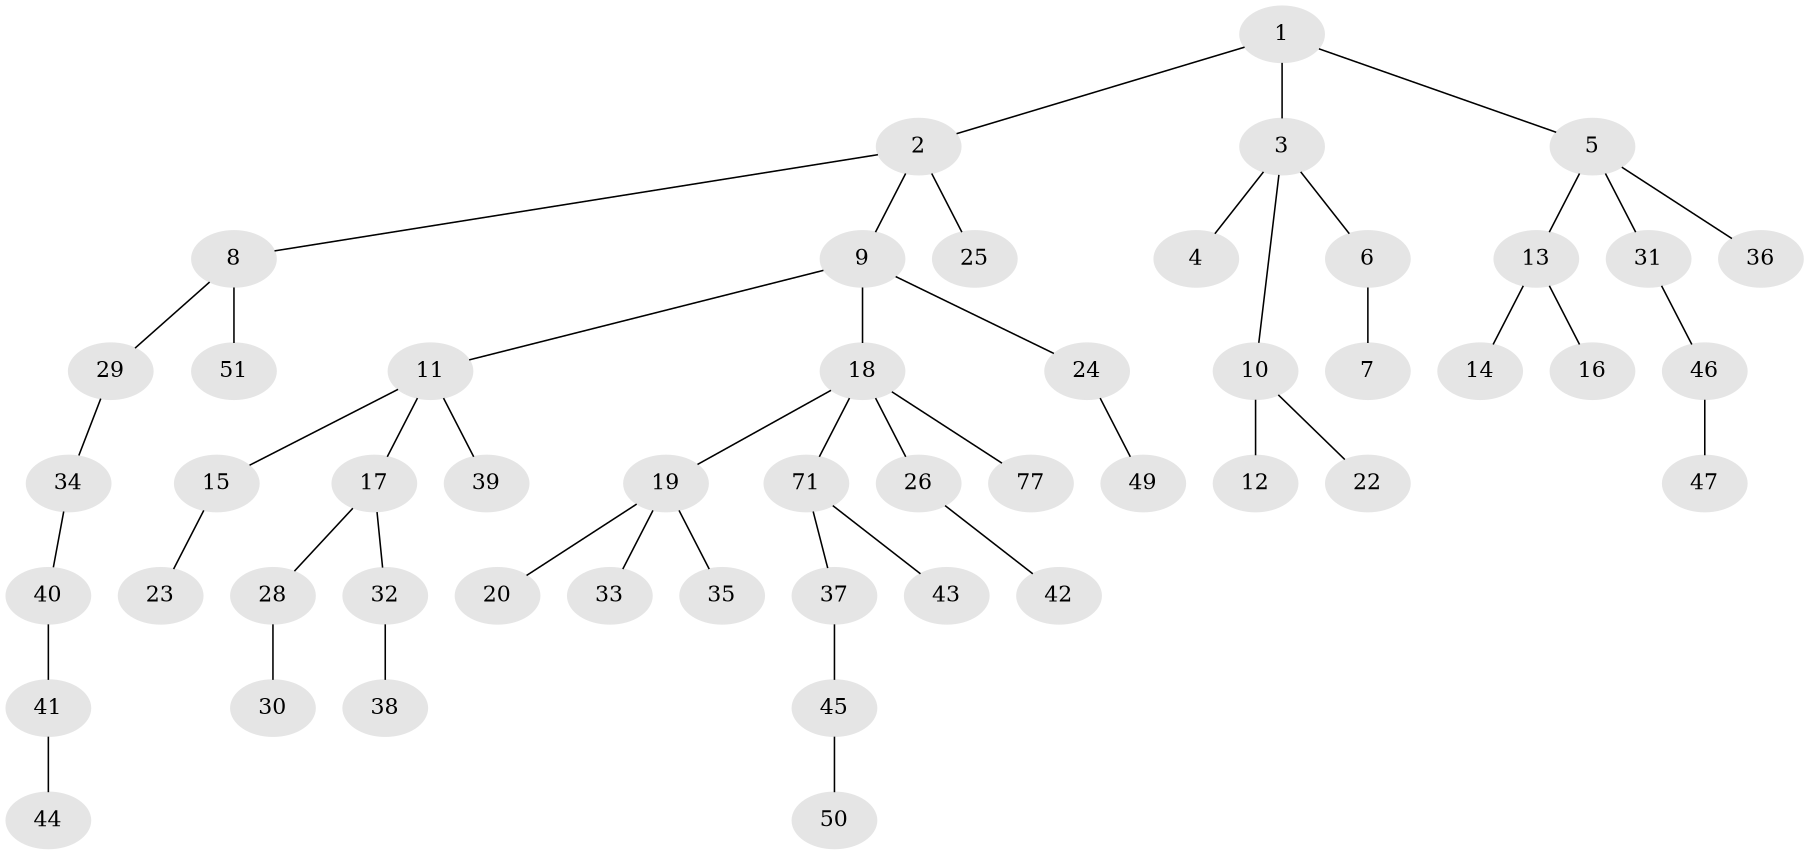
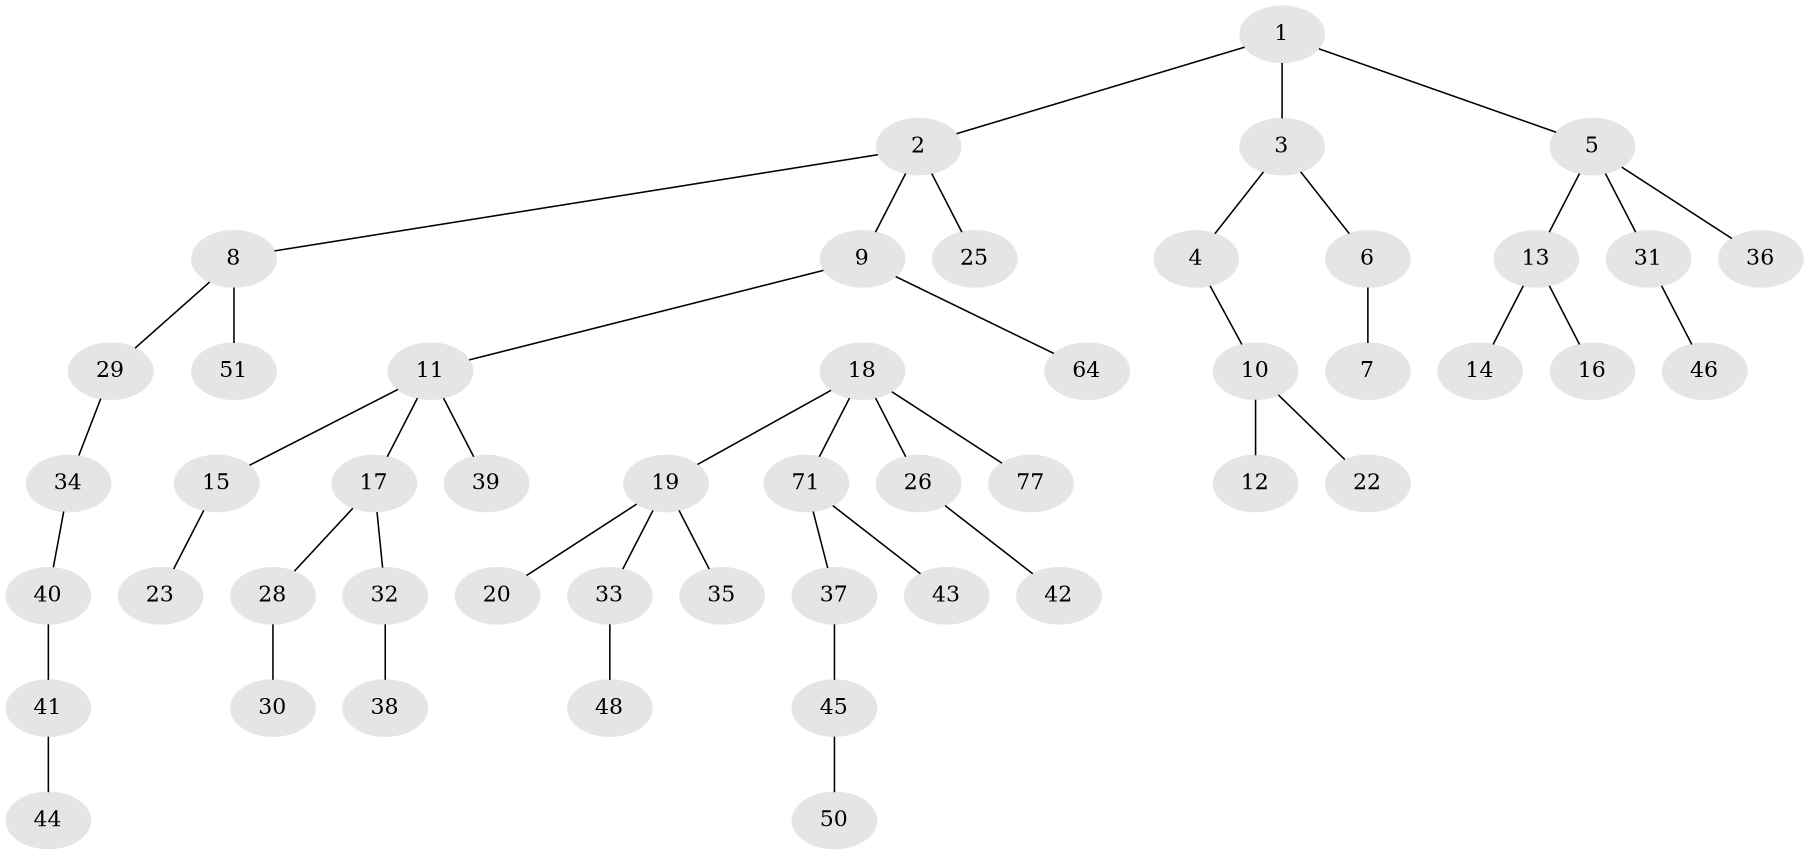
(1269, 259) -> (1226, 315)
(863, 315) -> none
(1087, 371) -> (1087, 371)
(1143, 484) -> none
(1705, 484) -> none
none -> (610, 708)
